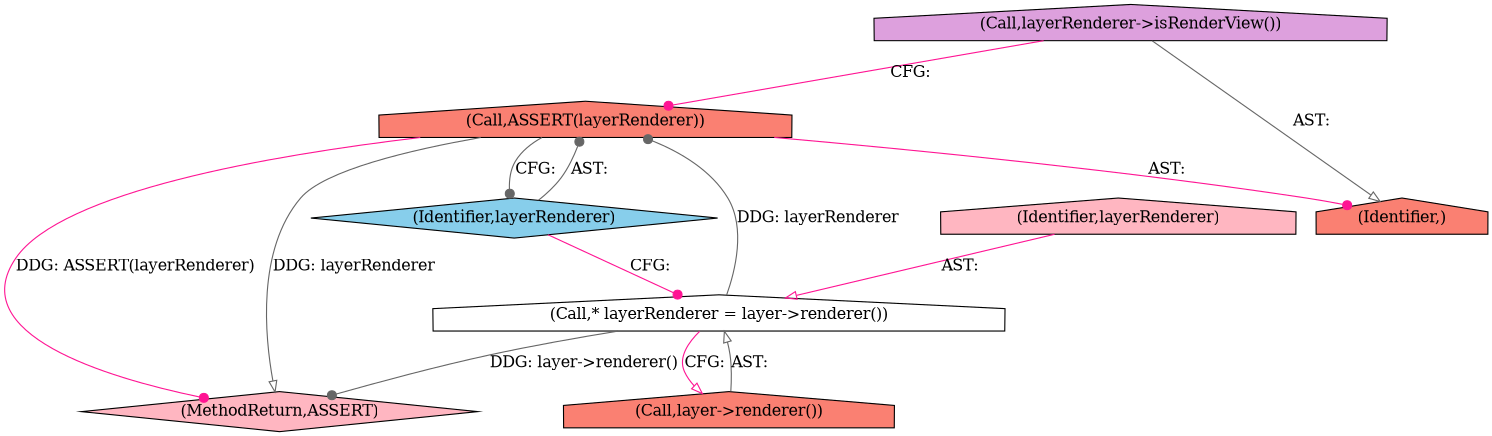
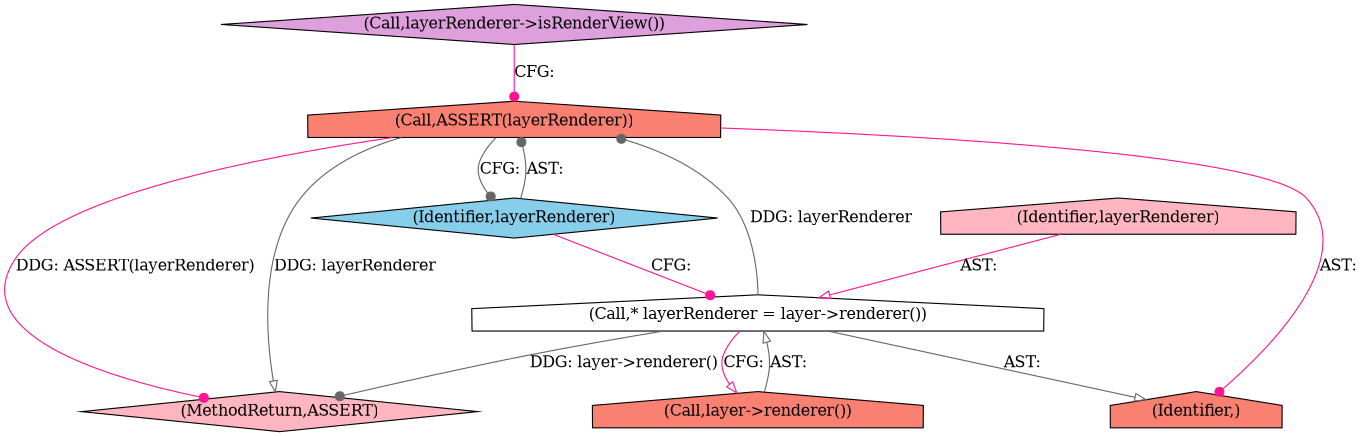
(1131, 24) -> (514, 24)
(1262, 118) -> (981, 364)
